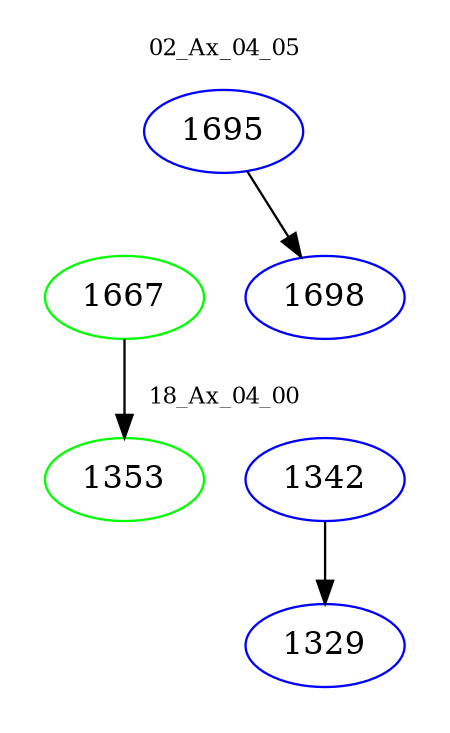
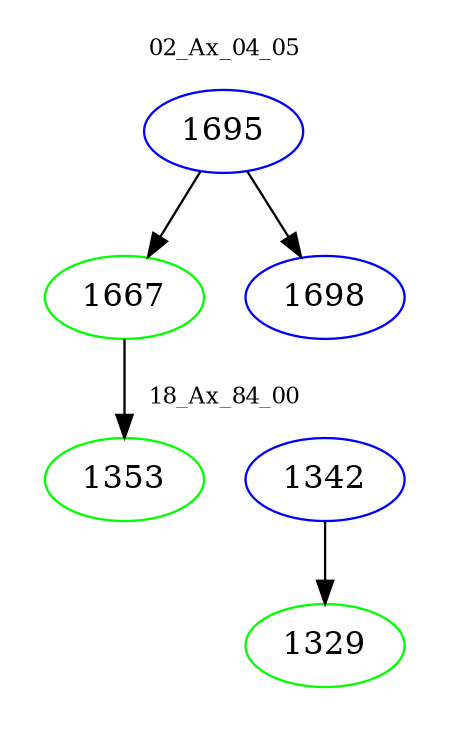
none -> (180, 204)
(225, 398) -> (225, 398)
(325, 646) -> (325, 646)
